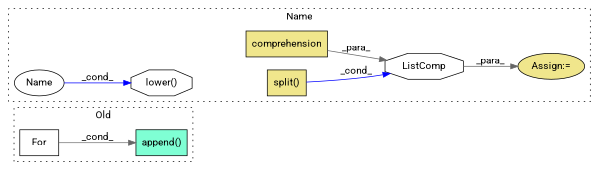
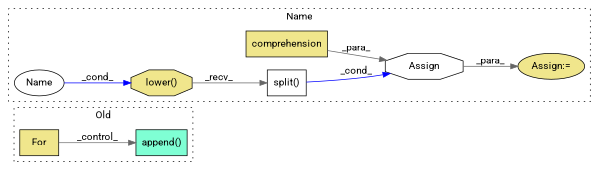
(424, 66) -> (424, 66)
(162, 83) -> (162, 83)
none -> (226, 83)
(287, 83) -> (287, 83)
(98, 137) -> (98, 137)
(39, 143) -> (39, 143)
